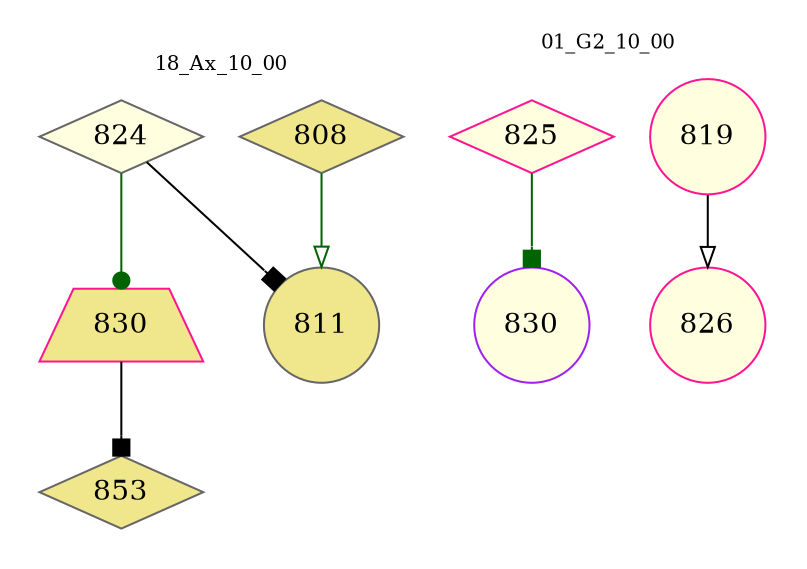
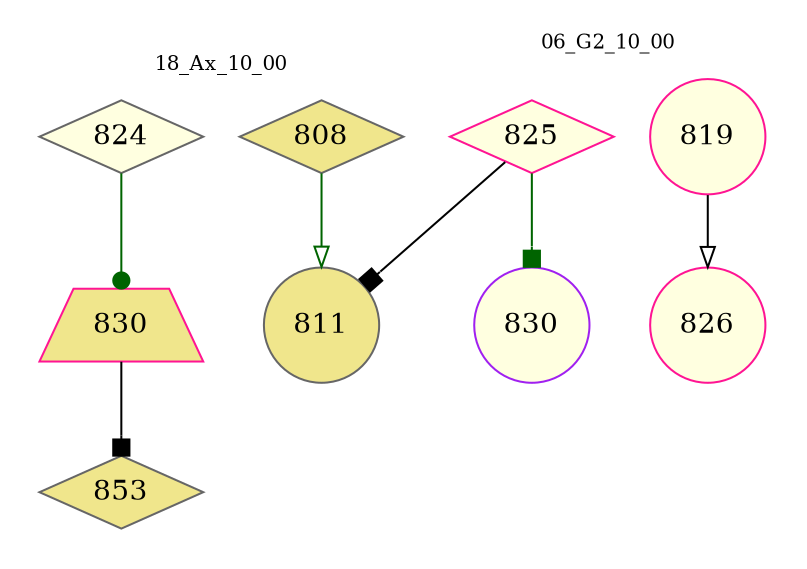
(609, 43) -> (609, 43)
(205, 216) -> (449, 211)
